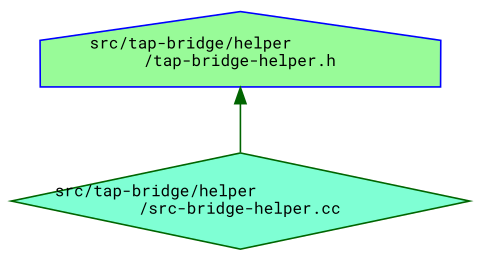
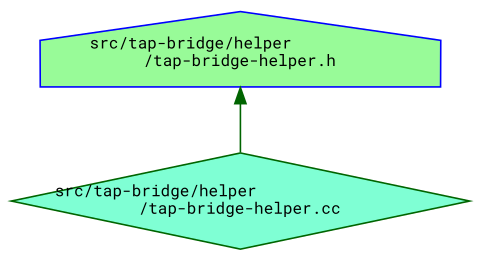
(240, 201) -> (240, 201)
